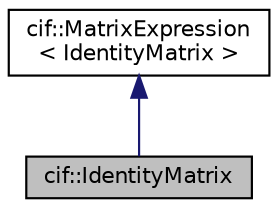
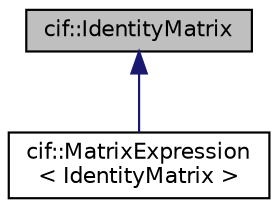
(139, 127) -> (139, 103)
